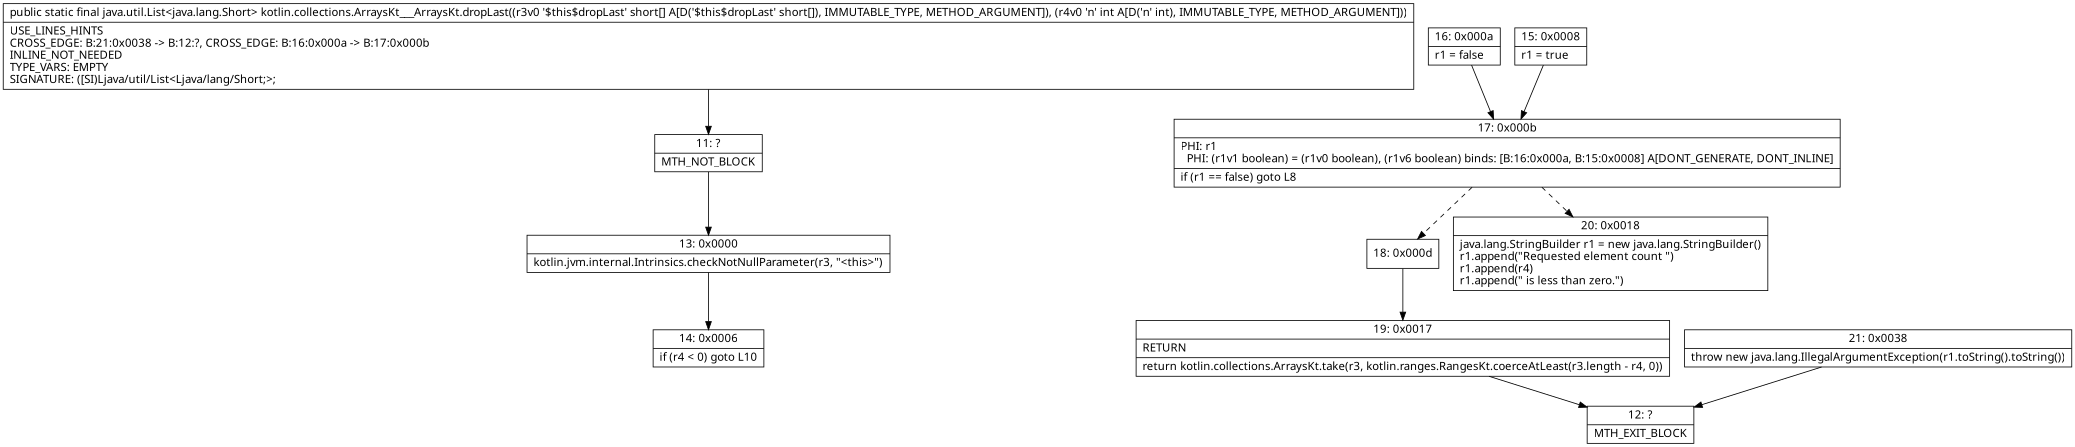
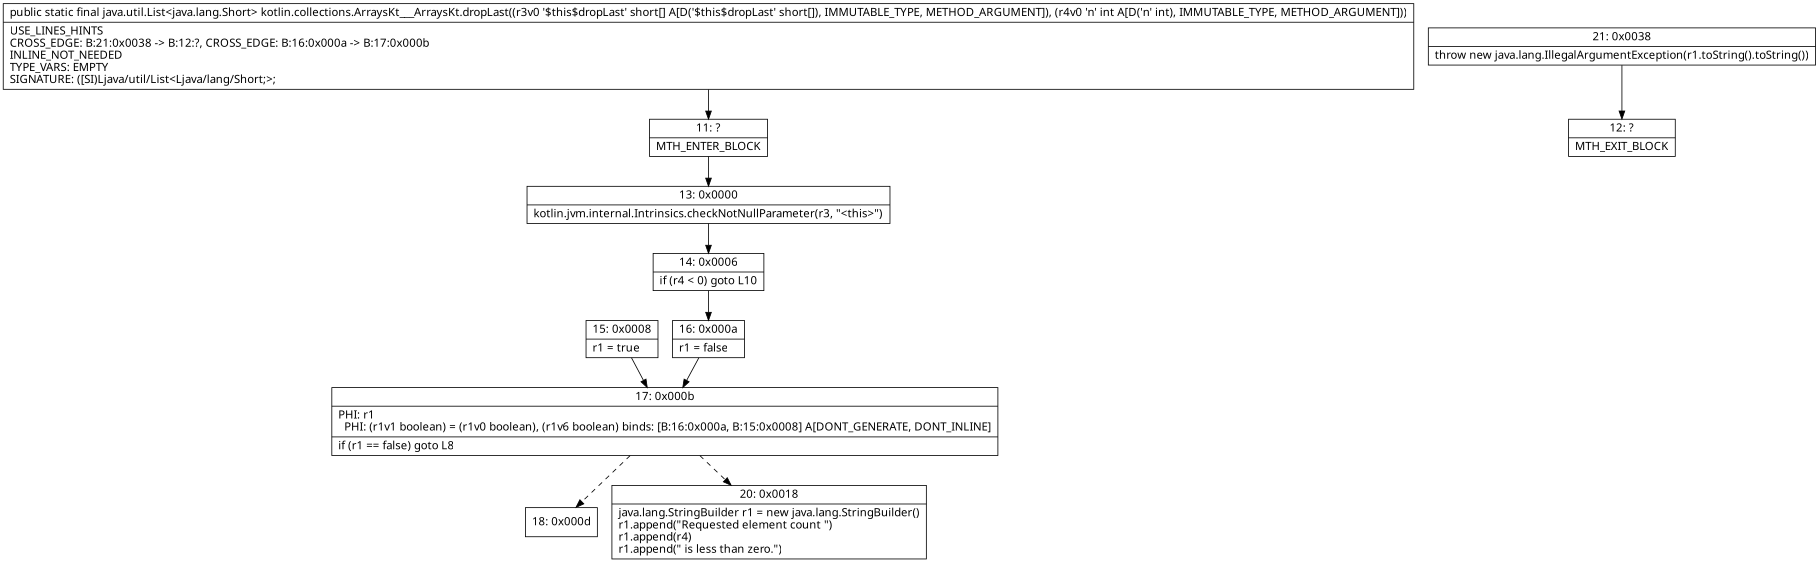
(709, 162) -> (709, 147)
none -> (709, 301)
(1403, 348) -> none
